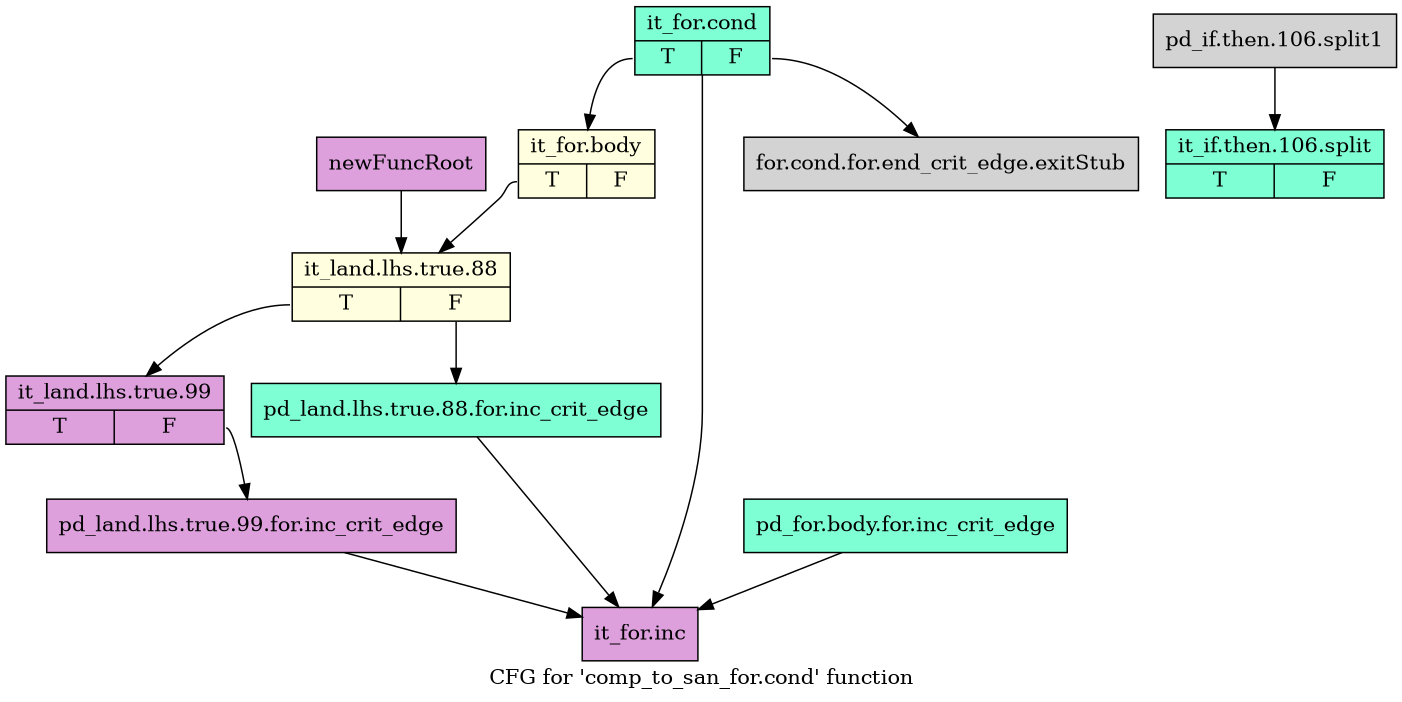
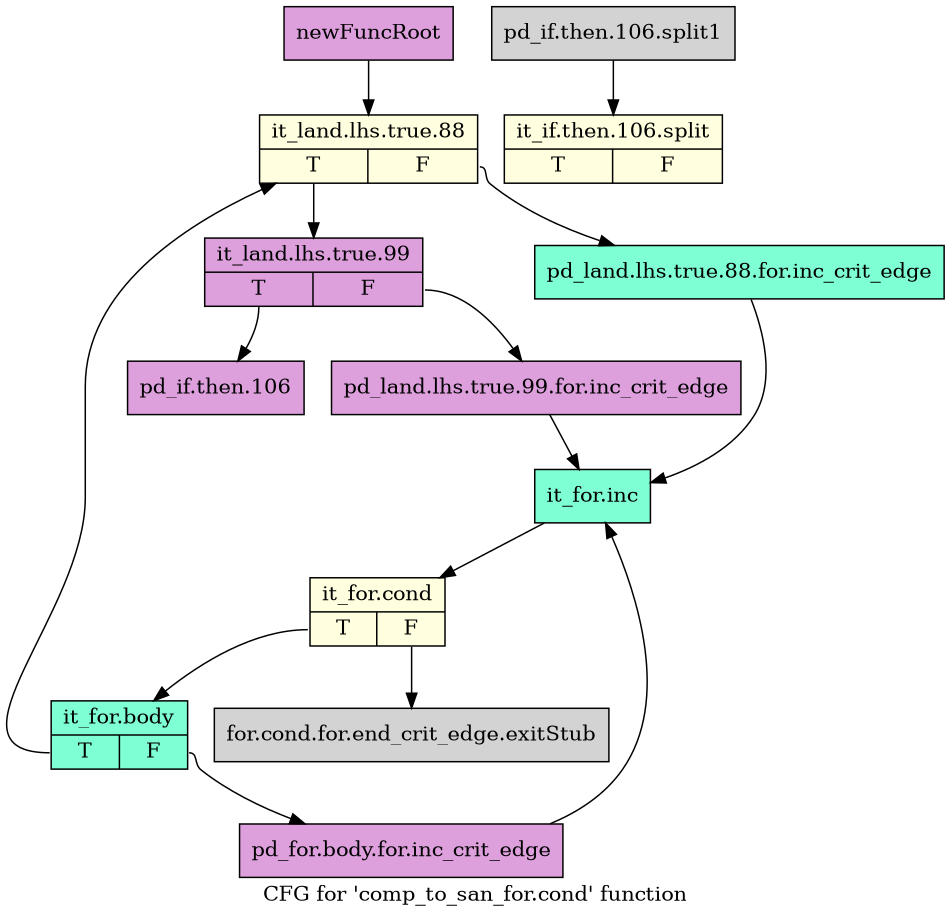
(702, 41) -> (378, 612)
(587, 164) -> (119, 735)
(1275, 164) -> (613, 149)
(702, 337) -> (499, 547)
none -> (216, 388)
(906, 526) -> (401, 851)
(640, 634) -> (593, 496)
none -> (234, 792)
